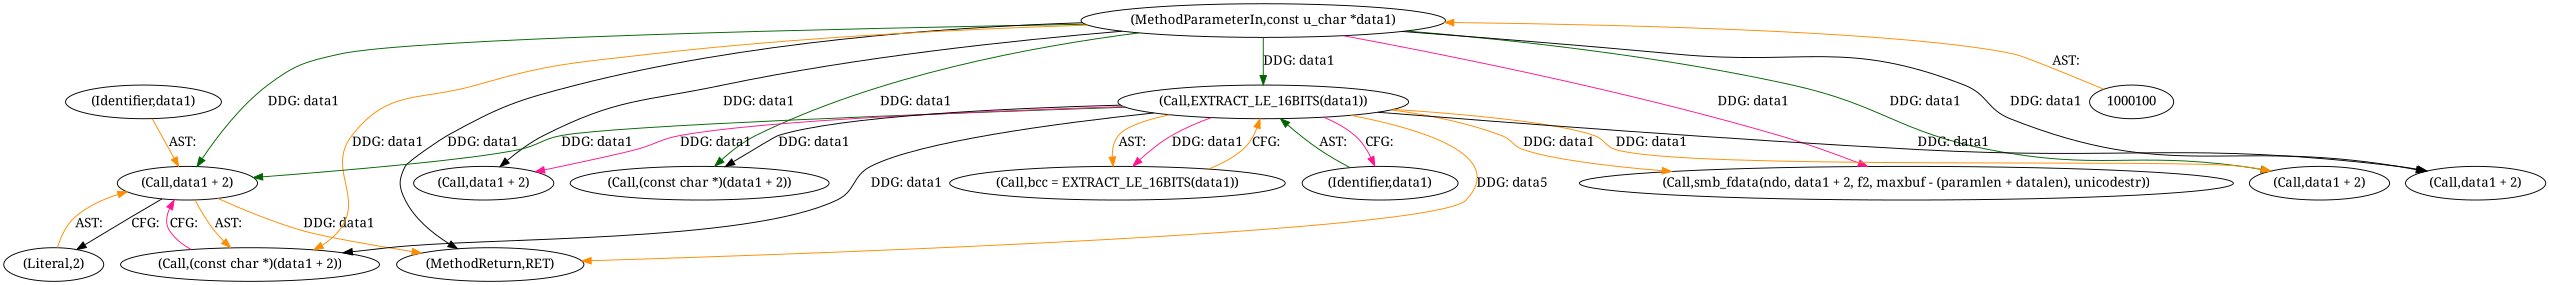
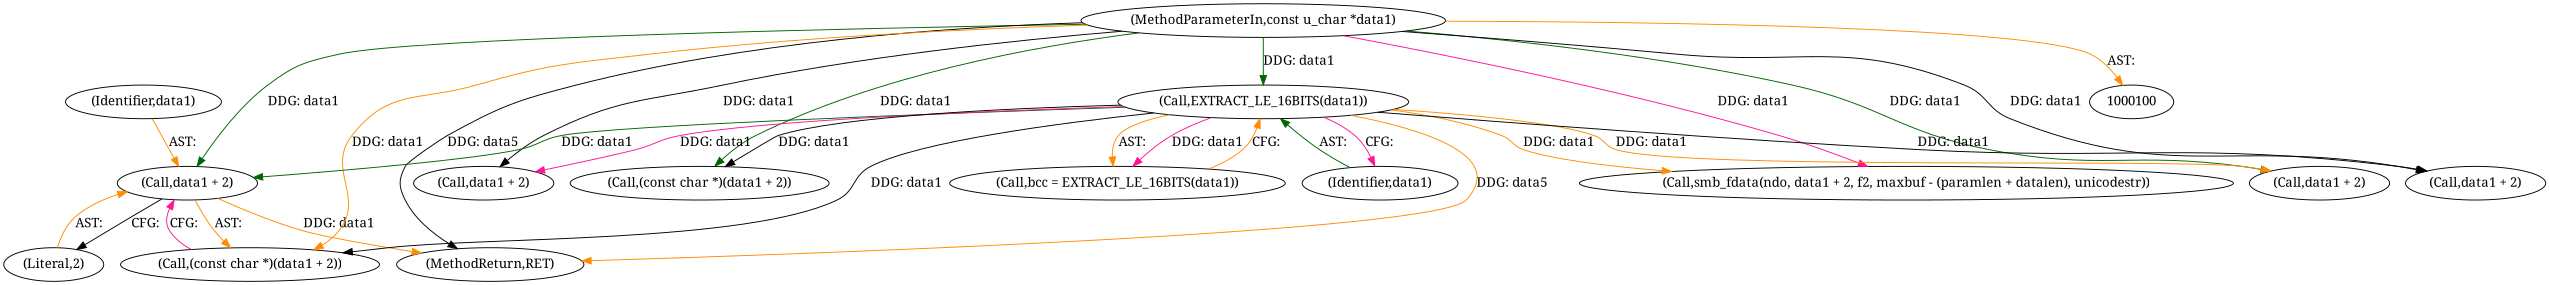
(1783, 32) -> (1787, 26)
(483, 143) -> (483, 143)
